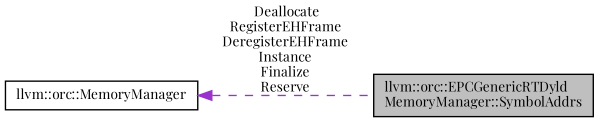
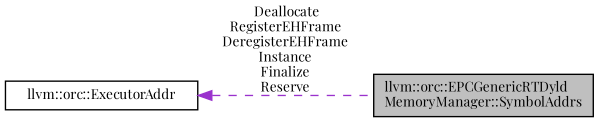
(102, 95) -> (102, 95)
